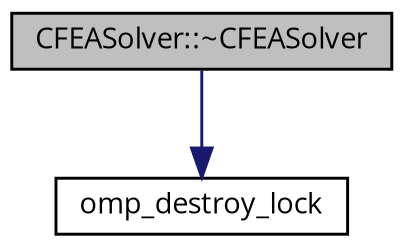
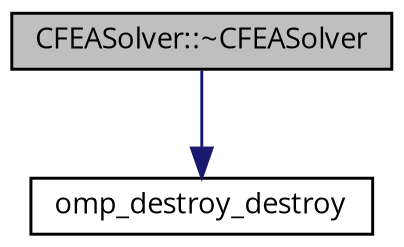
(202, 206) -> (202, 206)
